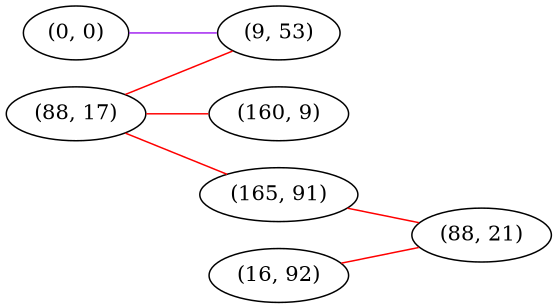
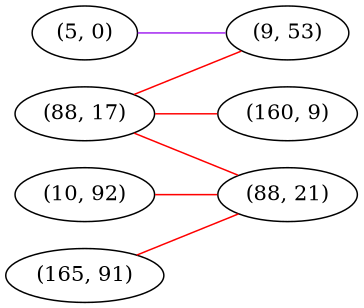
(76, 33) -> (85, 33)
(176, 154) -> (186, 154)
(279, 275) -> (85, 195)
